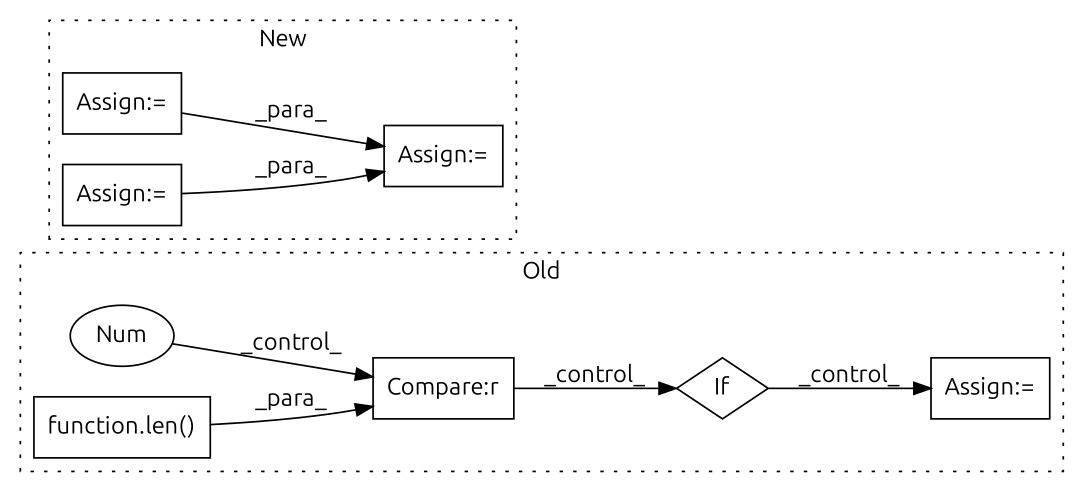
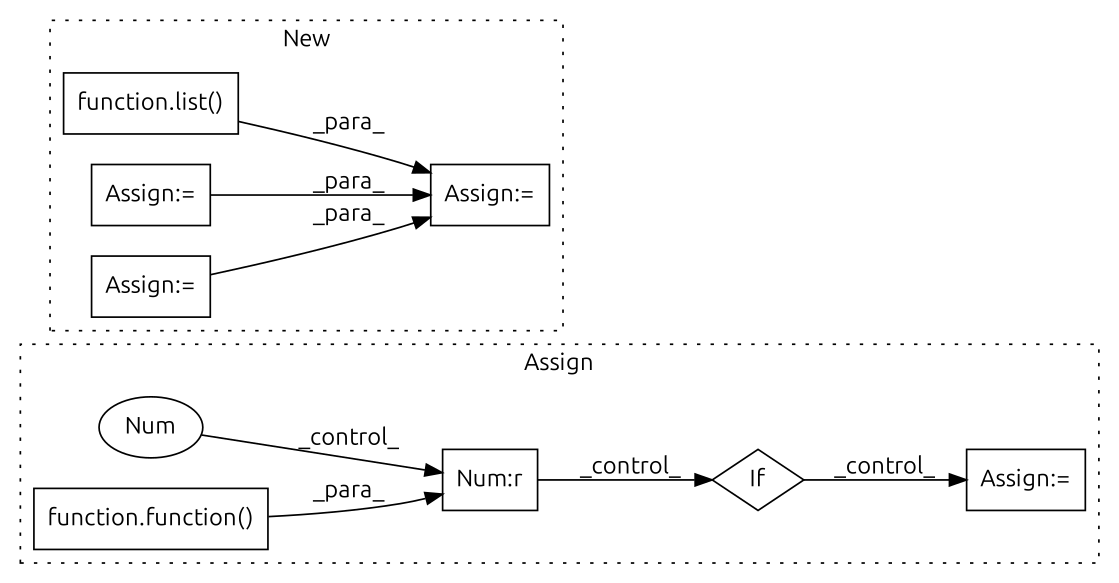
none -> (151, 103)
(542, 272) -> (560, 364)
(443, 388) -> (490, 480)
(122, 427) -> (151, 519)
